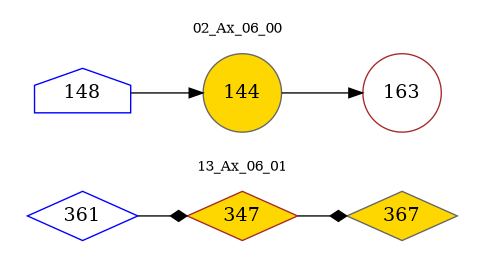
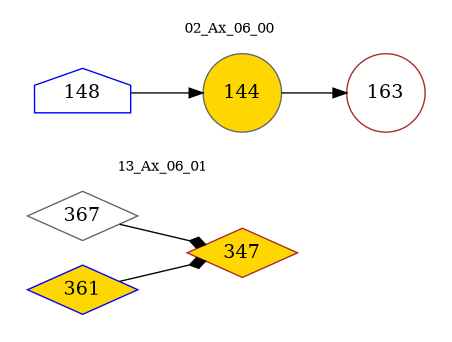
(83, 216) -> (83, 290)
(314, 216) -> (154, 232)
(402, 216) -> (83, 216)
